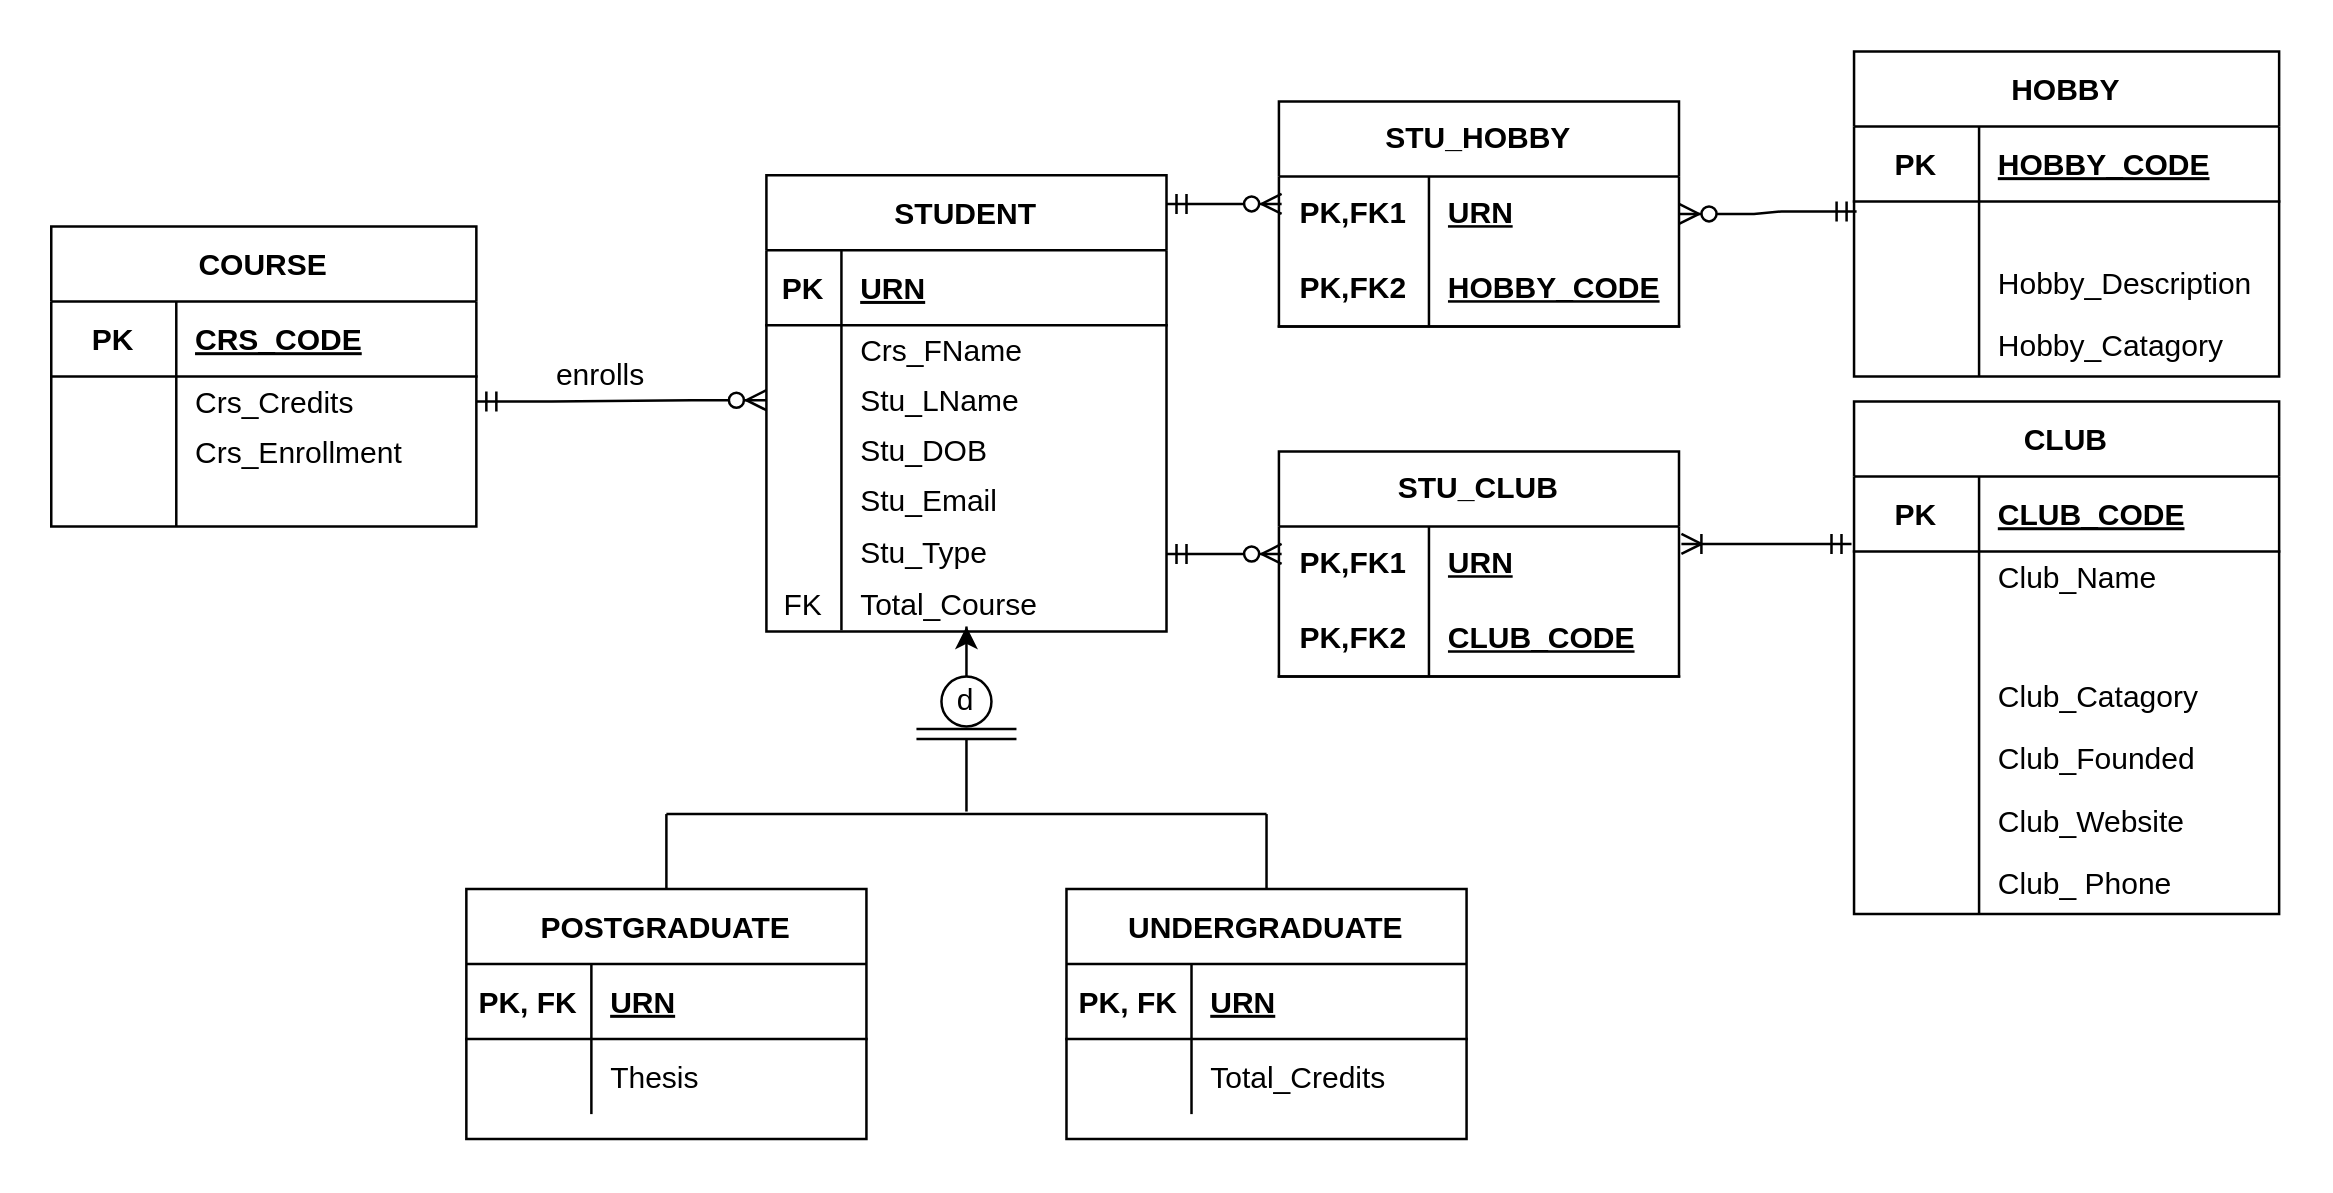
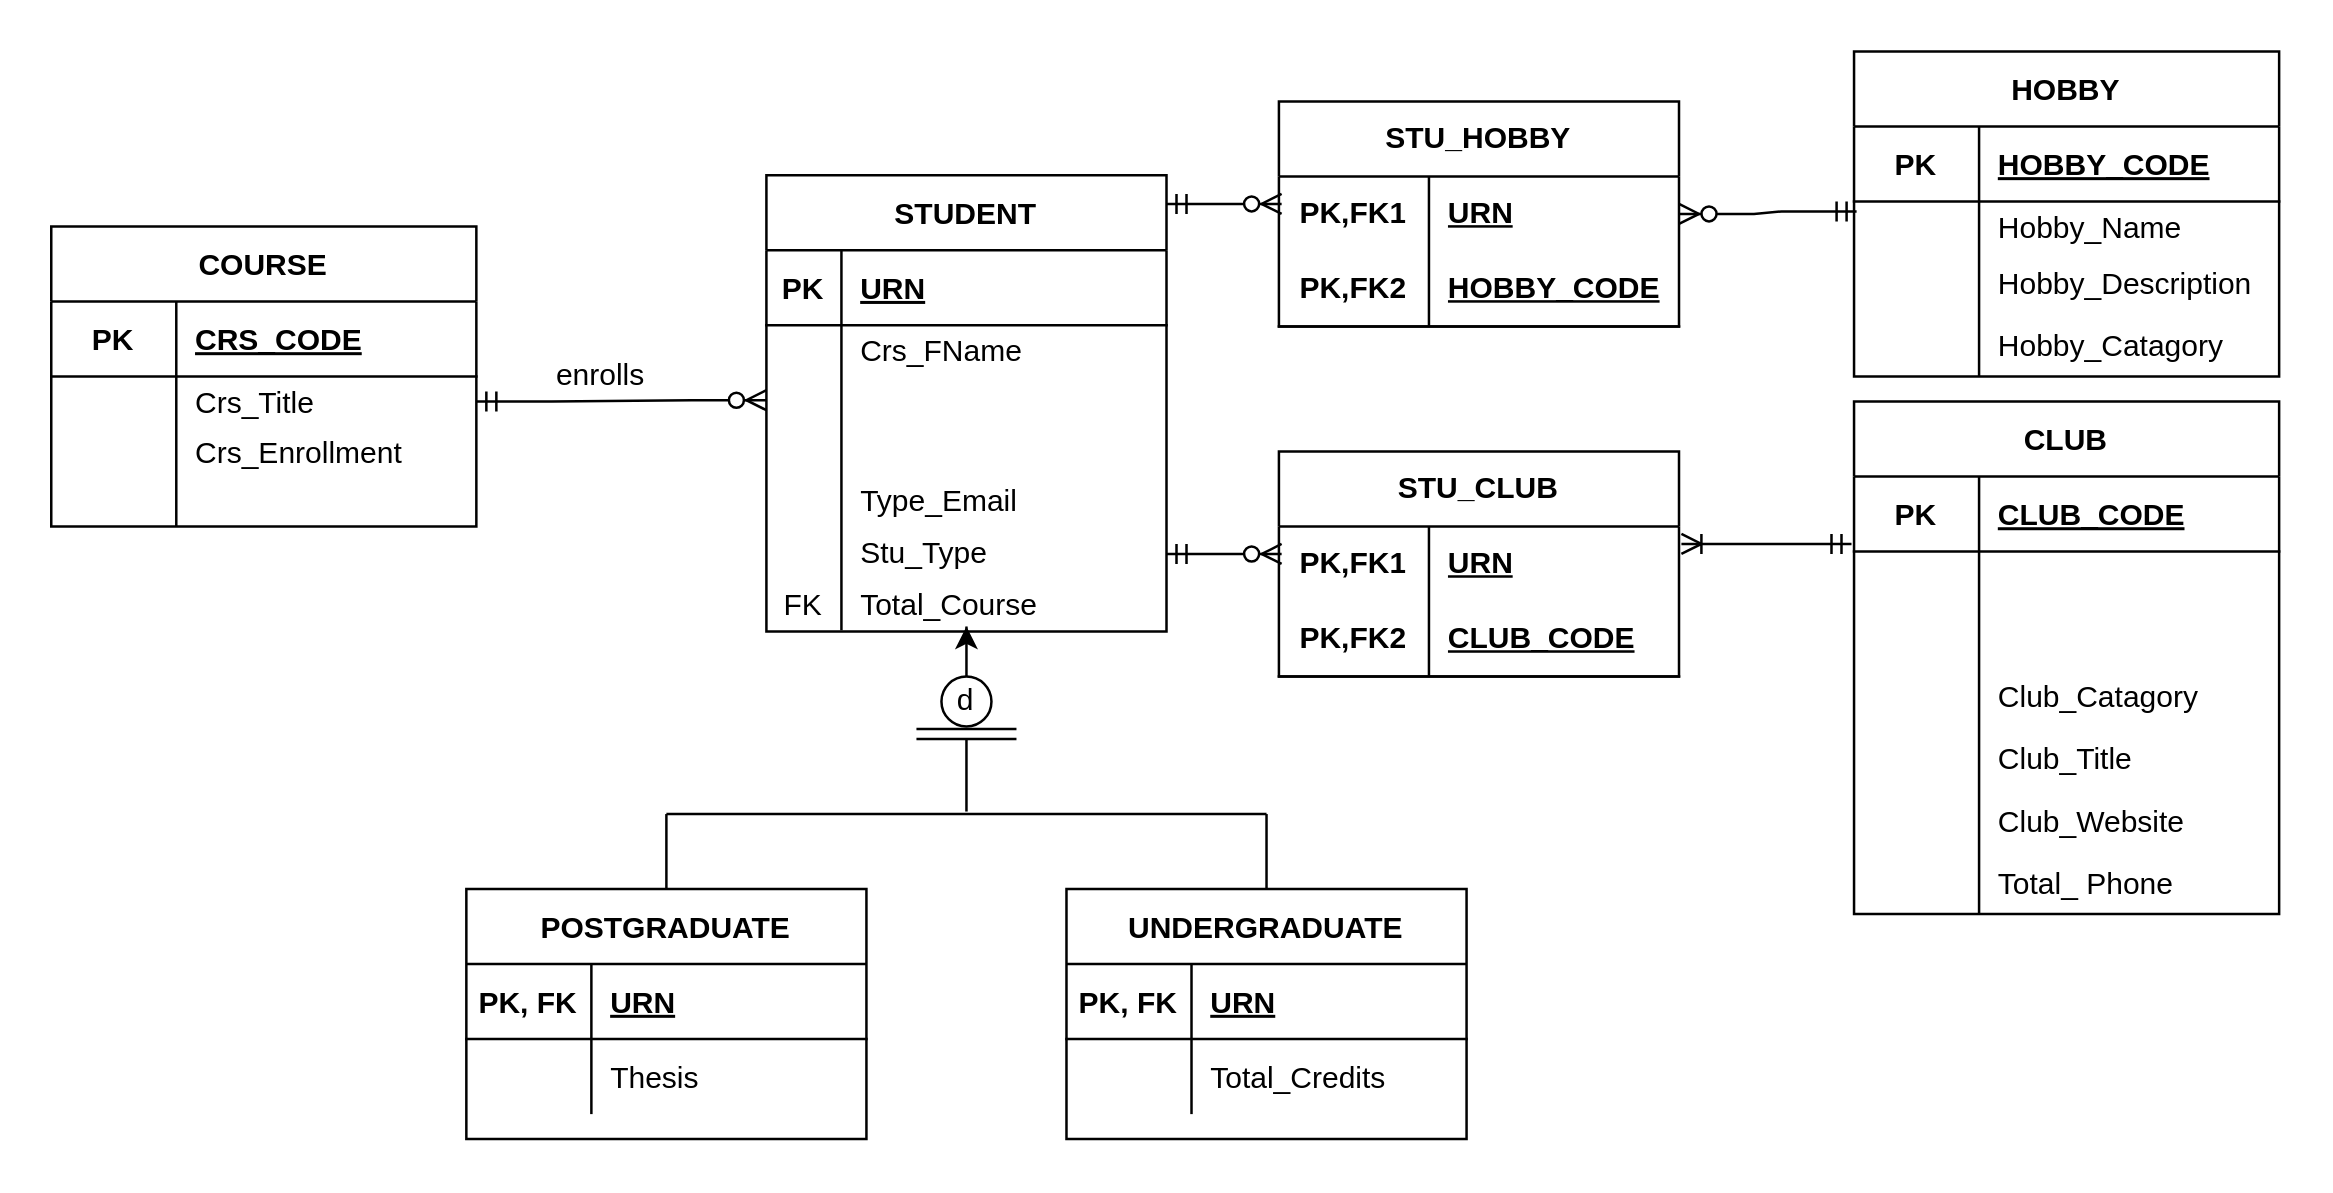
none -> (2129, 226)
(1004, 400) -> none
(284, 403) -> (263, 403)
(1004, 450) -> none
(928, 501) -> (936, 501)
(2129, 576) -> none
(2094, 759) -> (2070, 759)
(2082, 884) -> (2090, 884)
